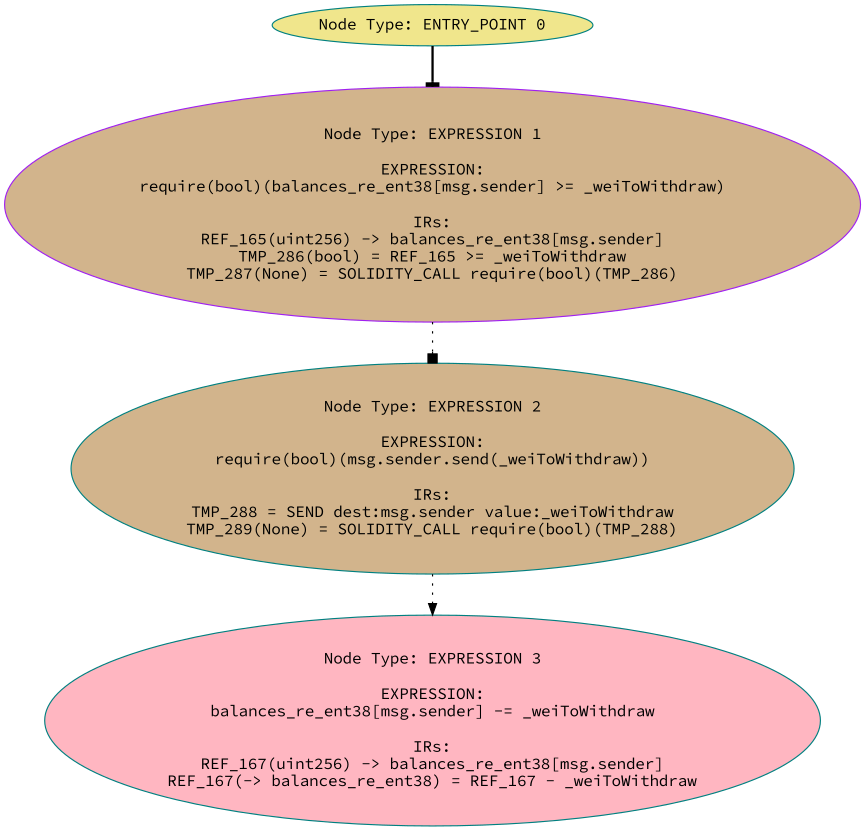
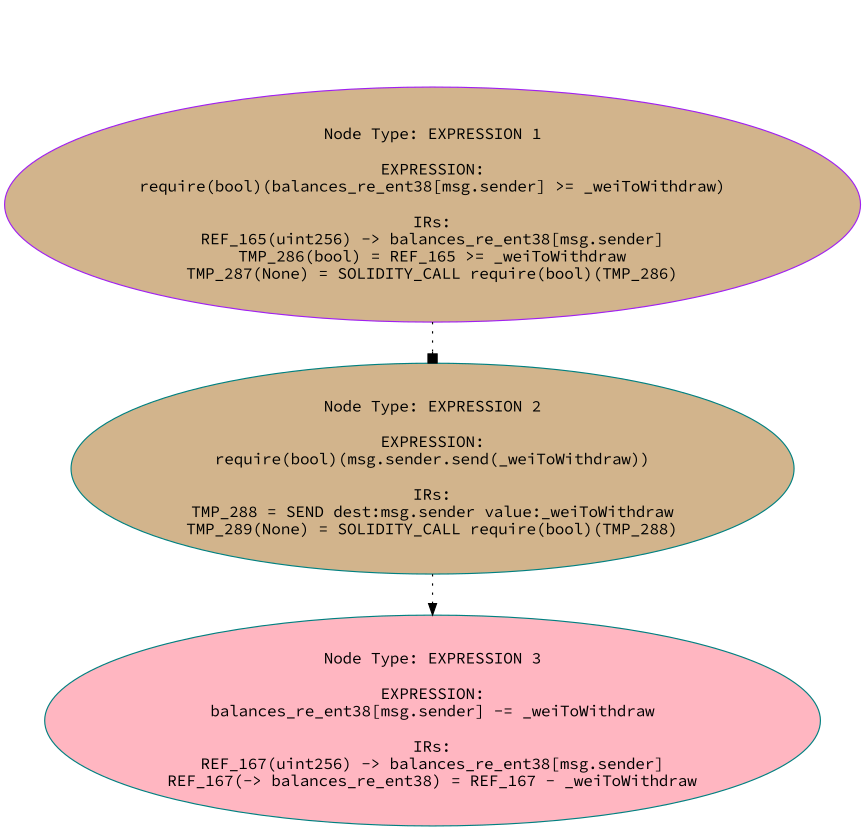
(433, 25) -> none
